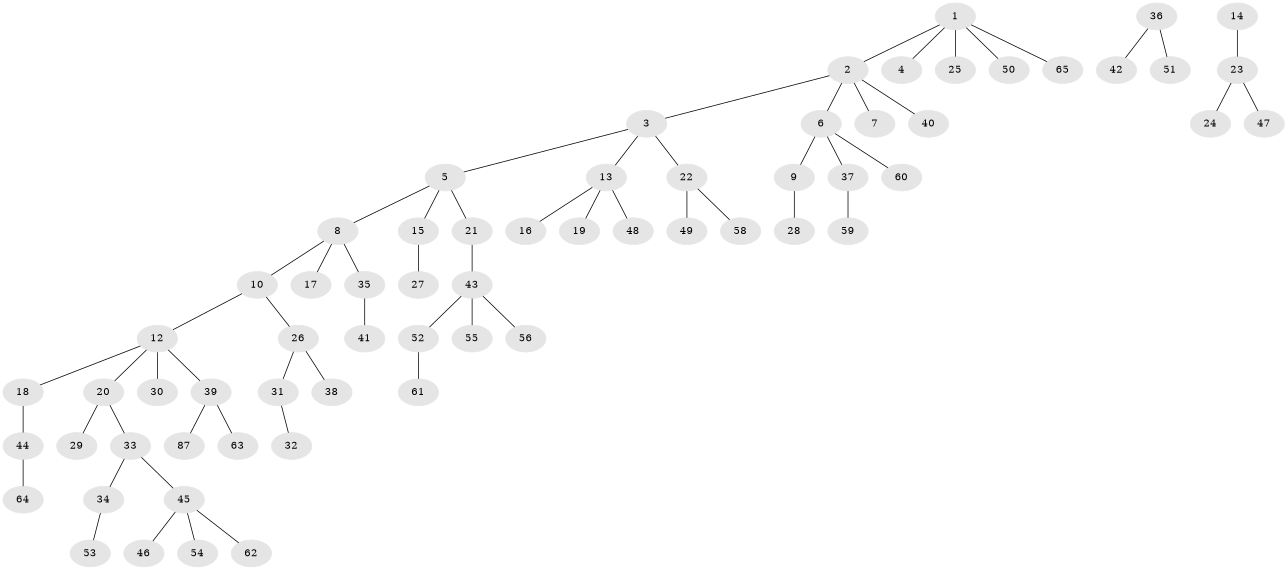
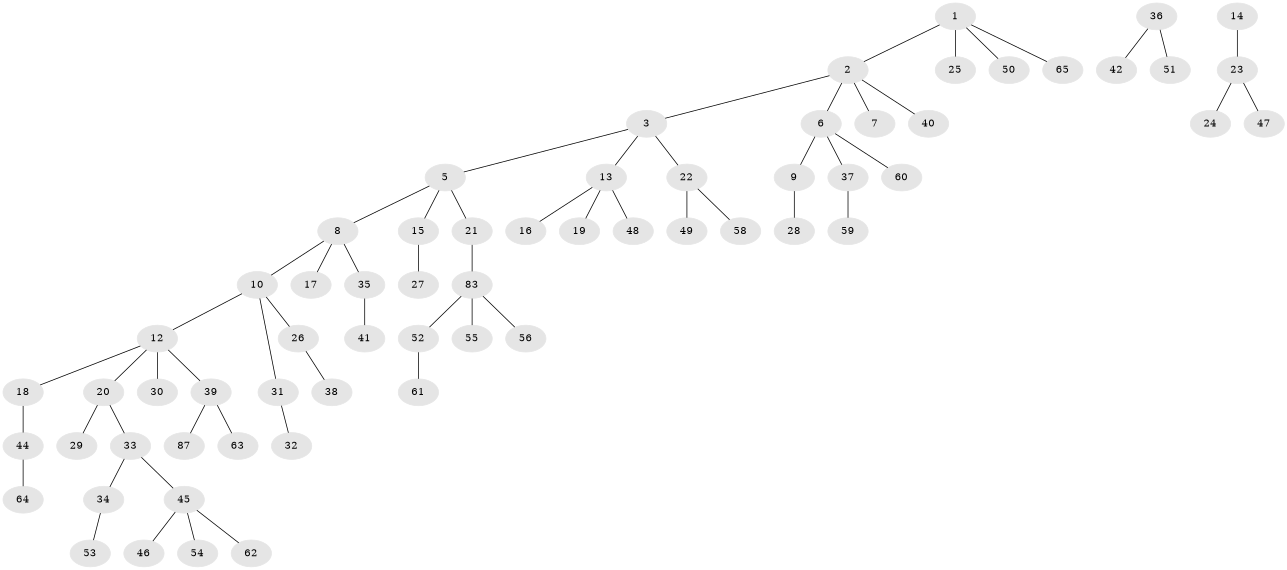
(902, 70) -> none
(472, 285) -> (472, 285)
(288, 365) -> (268, 339)
